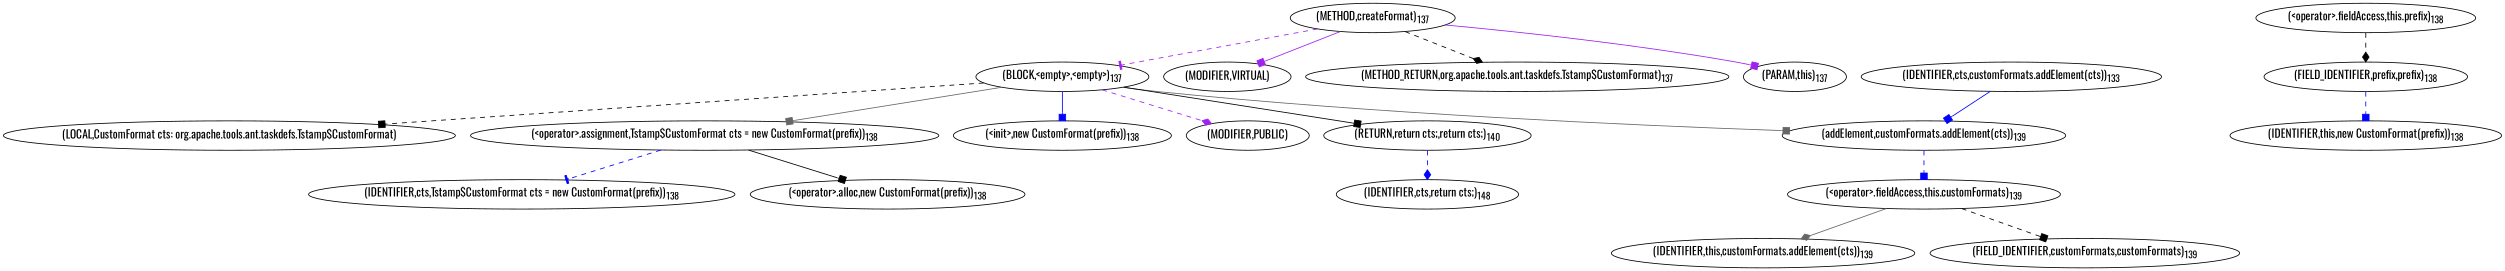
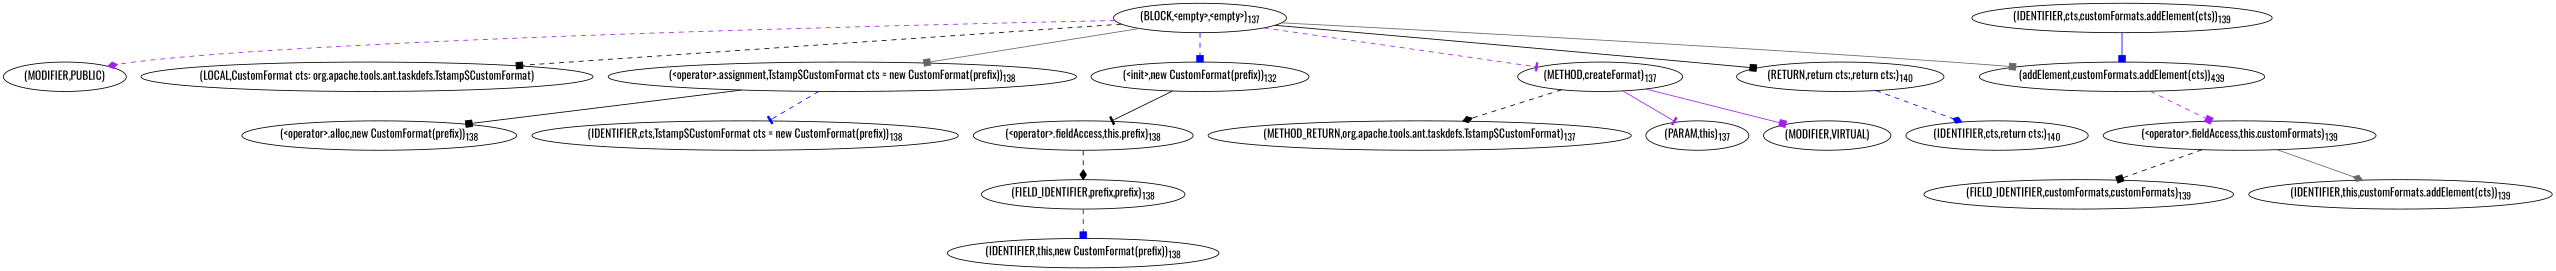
(1598, 42) -> (1647, 105)
(1220, 47) -> (1399, 47)
(2114, 76) -> (2225, 17)
(1062, 102) -> (1200, 43)
none -> (1143, 105)
(1133, 134) -> (1271, 76)
(2020, 134) -> (2218, 76)
(1924, 161) -> (2177, 104)
(1484, 193) -> (2054, 134)
